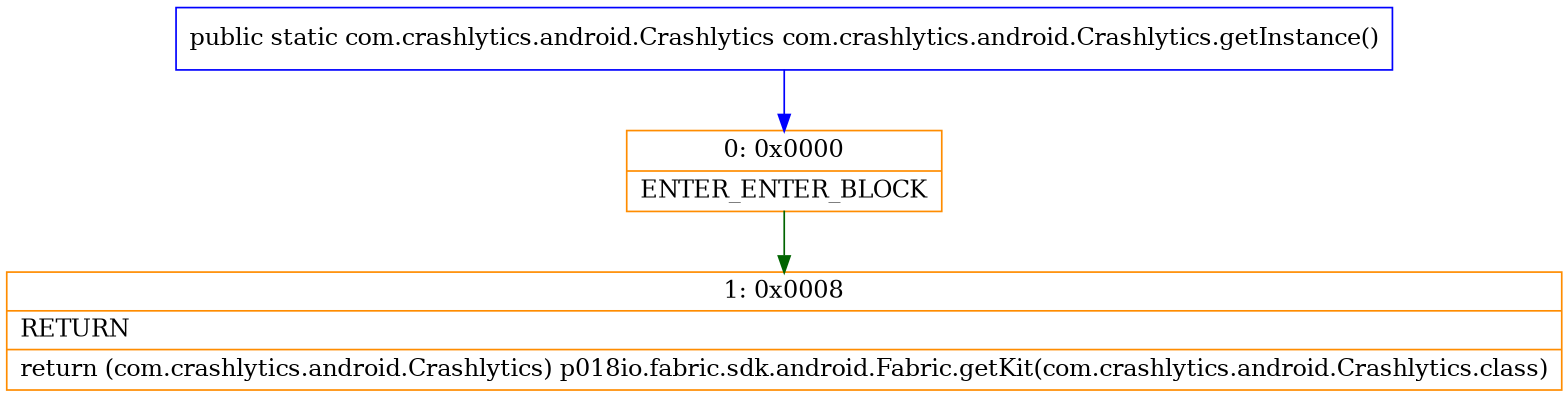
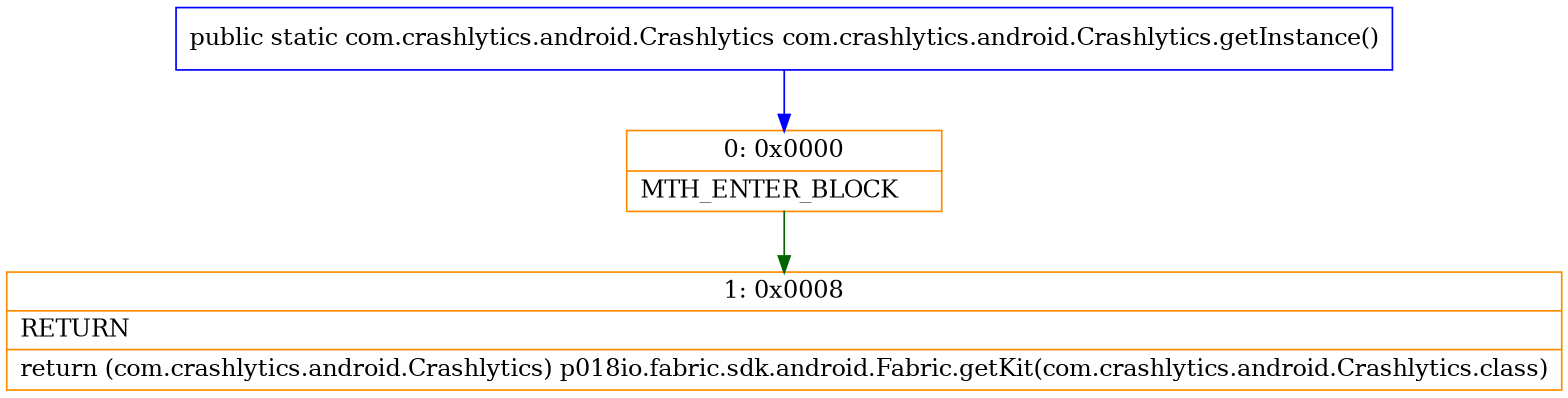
(784, 190) -> (770, 190)
